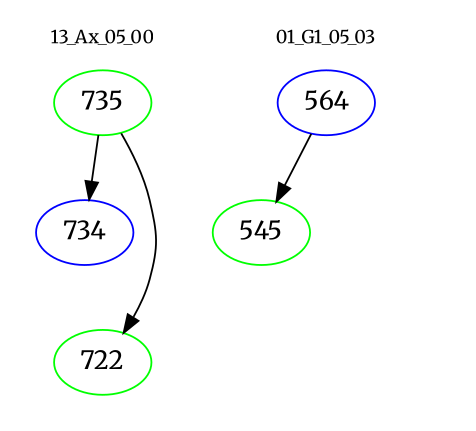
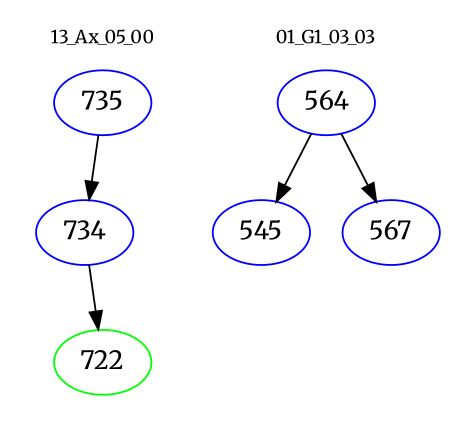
(326, 39) -> (326, 39)
(103, 103) -> (103, 103)
(155, 224) -> (92, 288)
(261, 233) -> (261, 233)
none -> (391, 233)
